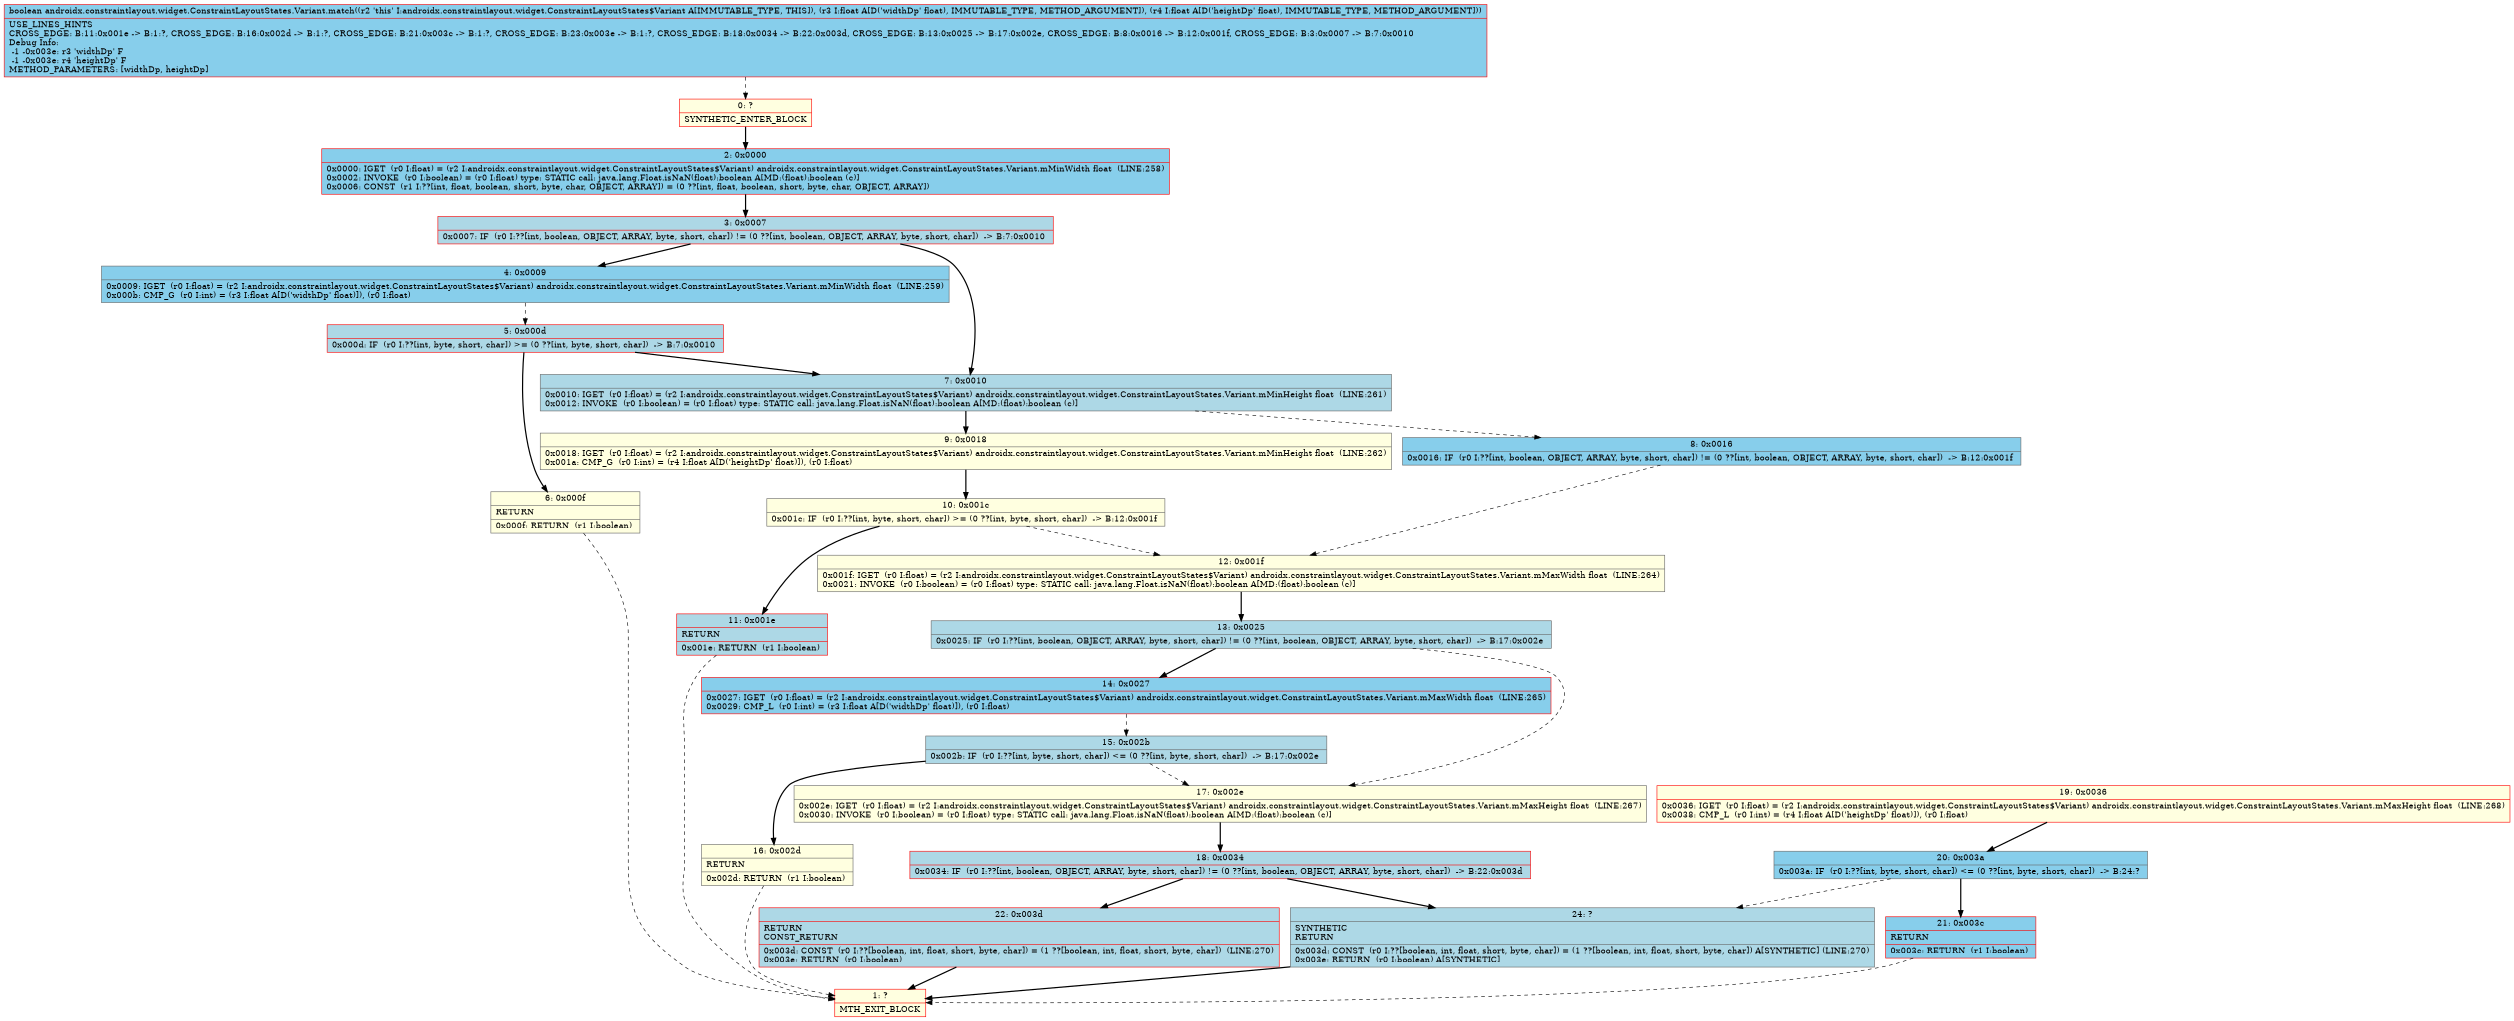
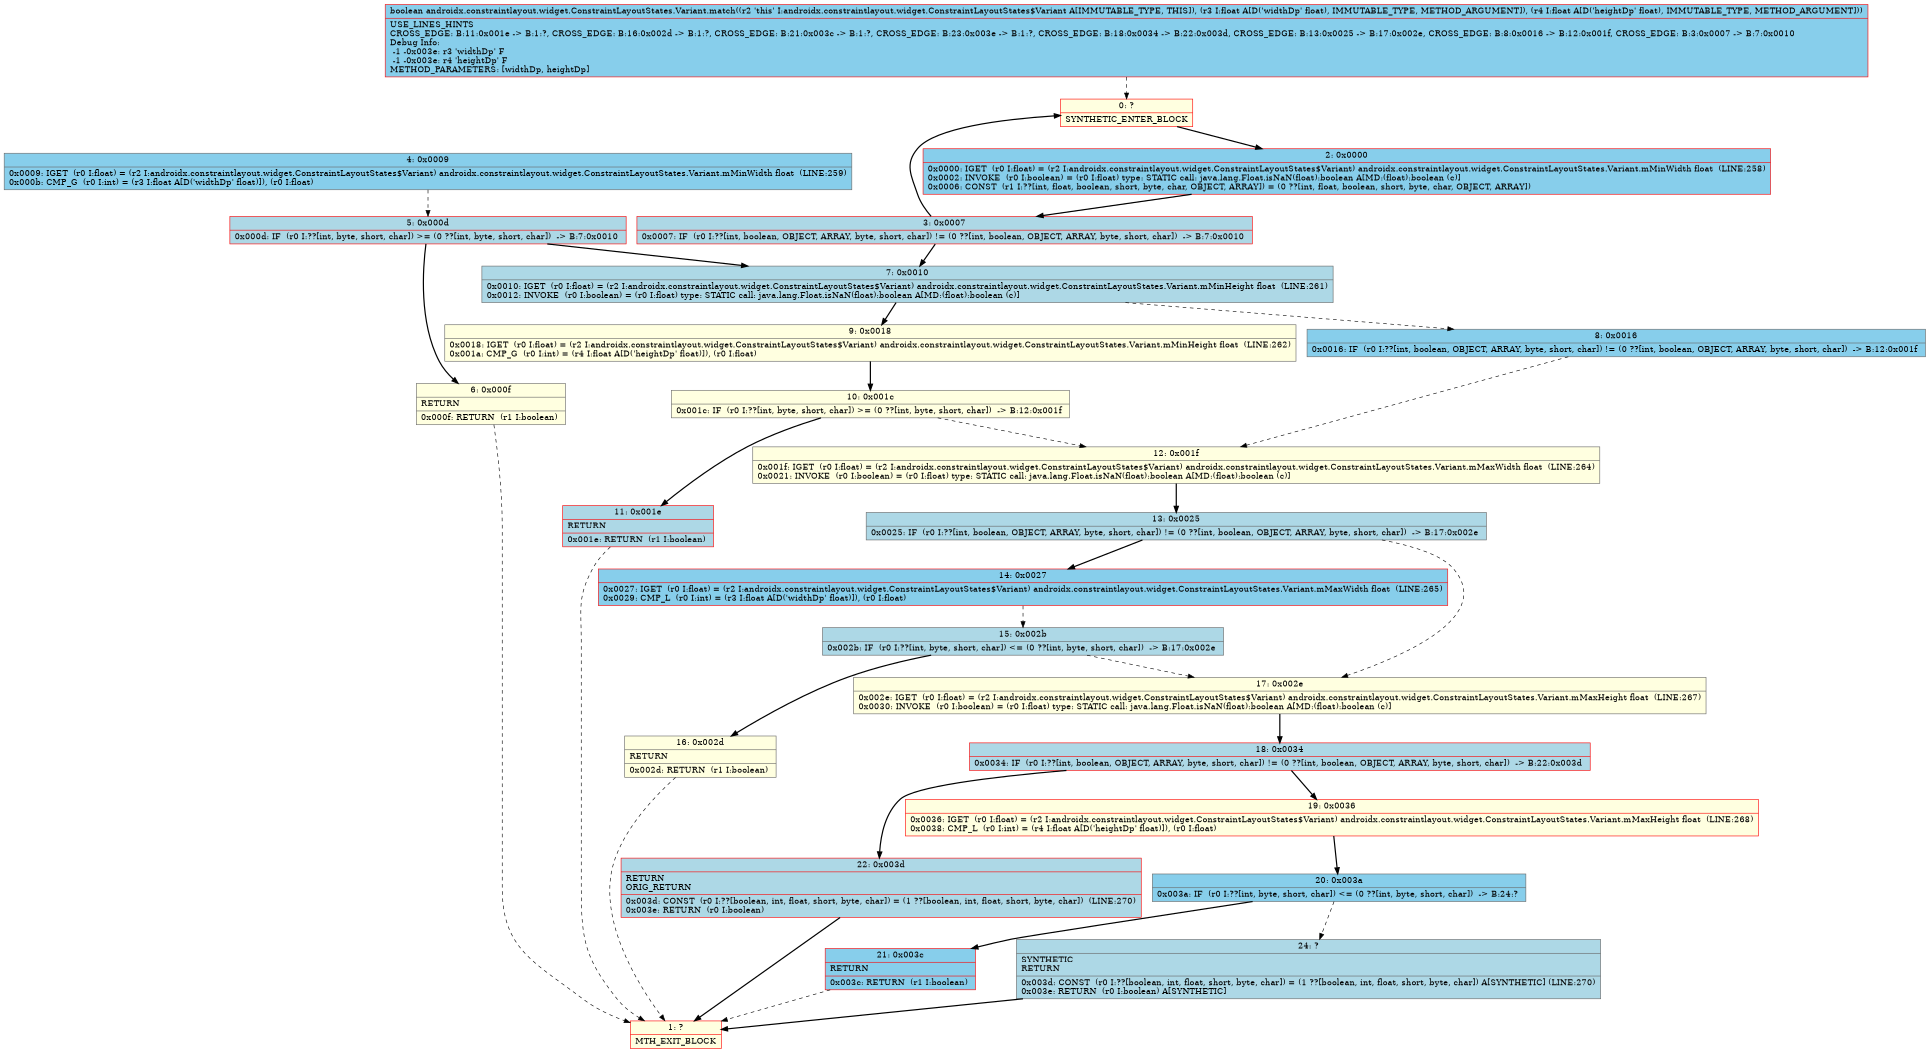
(648, 254) -> (947, 132)
(1358, 893) -> (1302, 783)
(801, 937) -> (659, 887)
